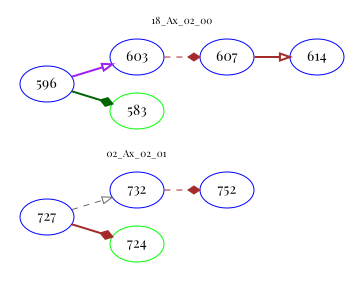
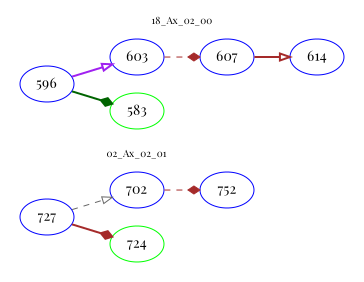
(137, 190) -> (137, 190)
